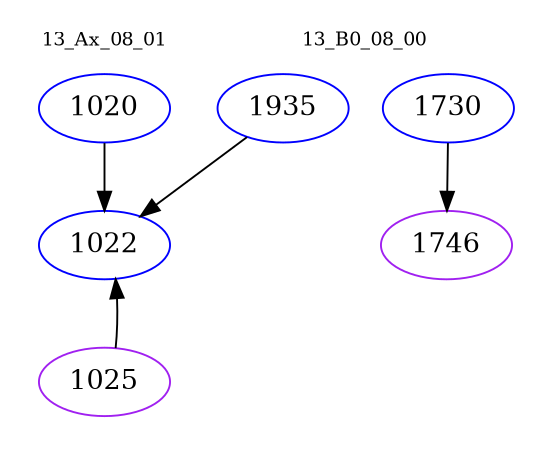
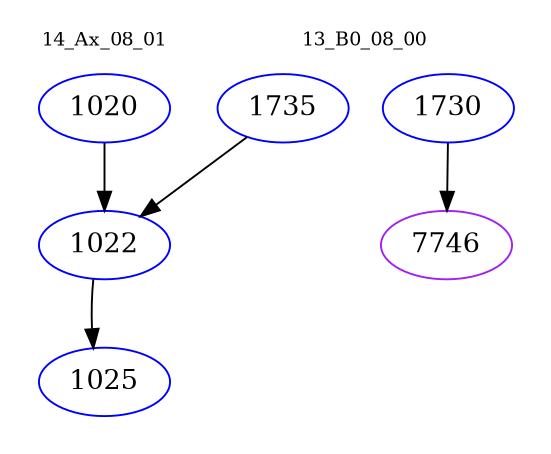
(105, 41) -> (105, 41)
(283, 108) -> (283, 108)
(447, 245) -> (447, 245)
(117, 323) -> (92, 304)
(105, 382) -> (105, 382)
